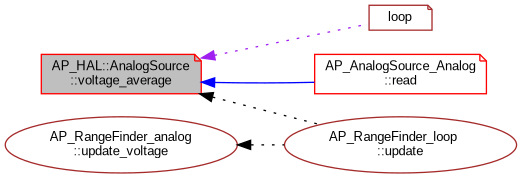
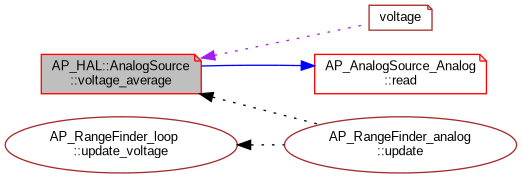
(401, 18) -> (401, 18)
(265, 83) -> (251, 65)
(121, 145) -> (121, 145)
(401, 145) -> (401, 145)
